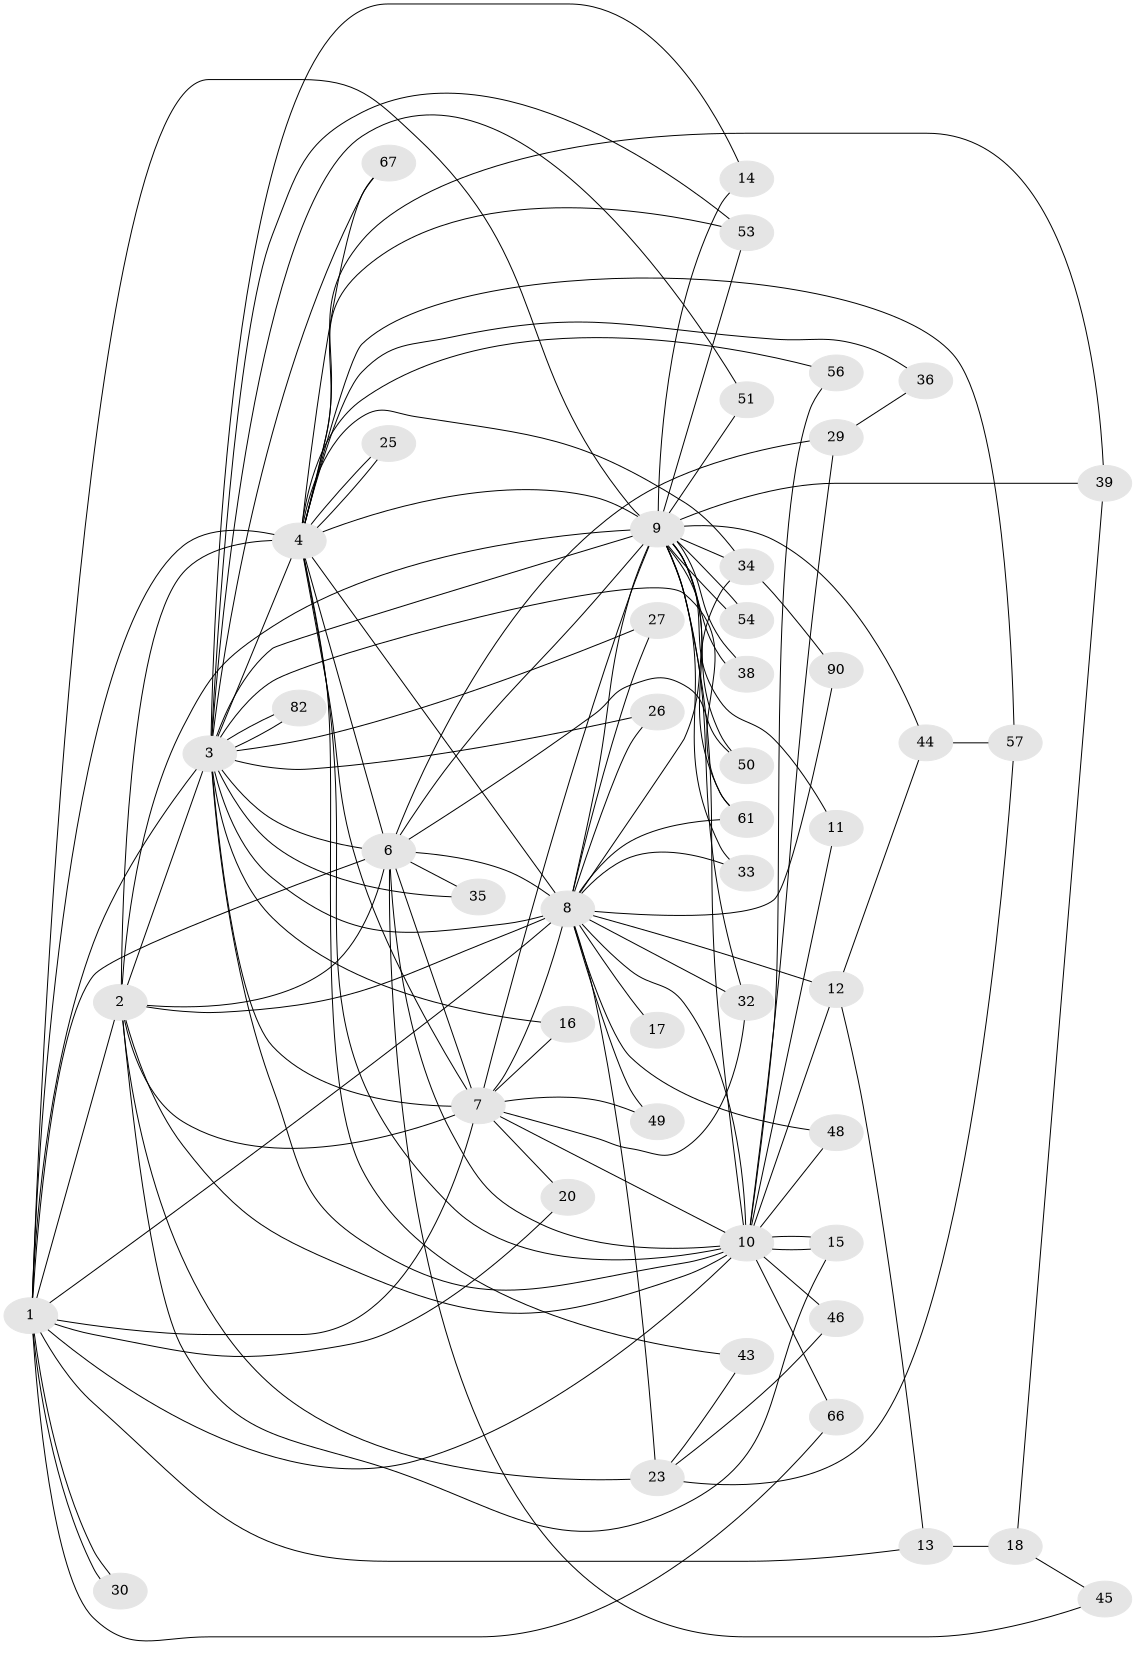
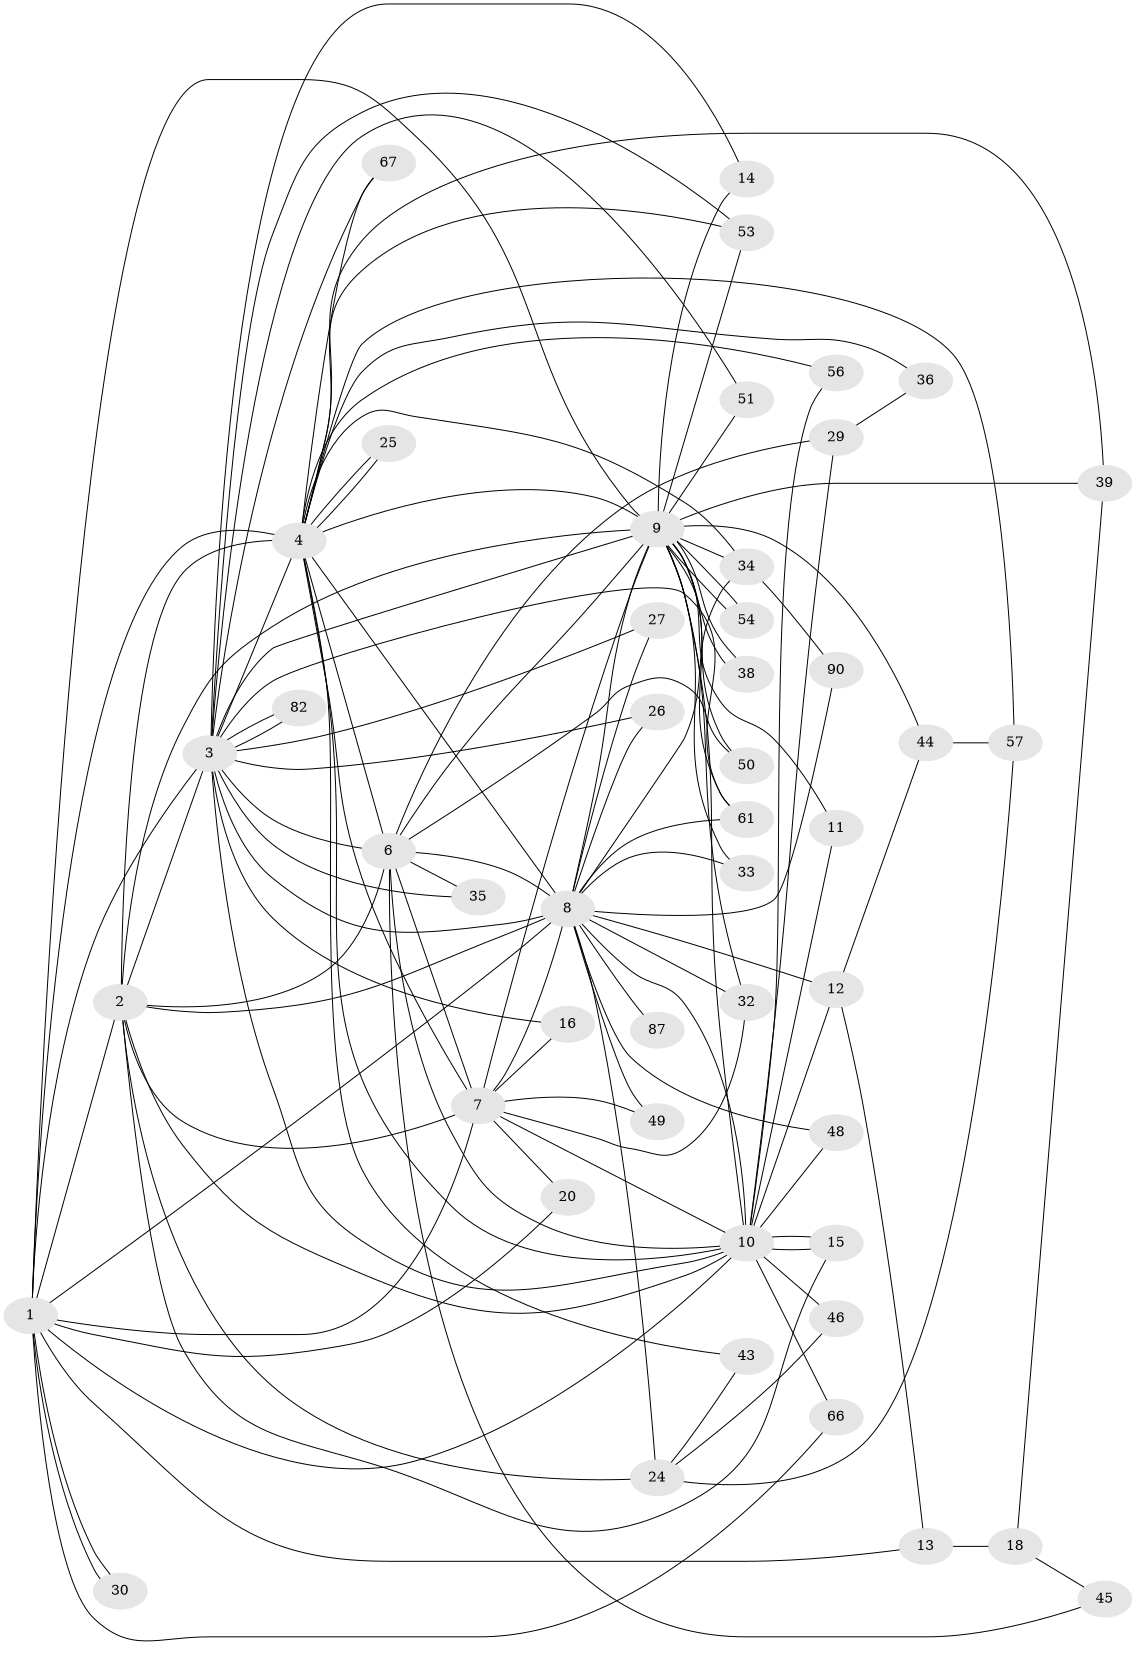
(85, 990) -> none
(261, 1028) -> none
(657, 1030) -> (657, 1030)
(657, 1478) -> (657, 1478)
